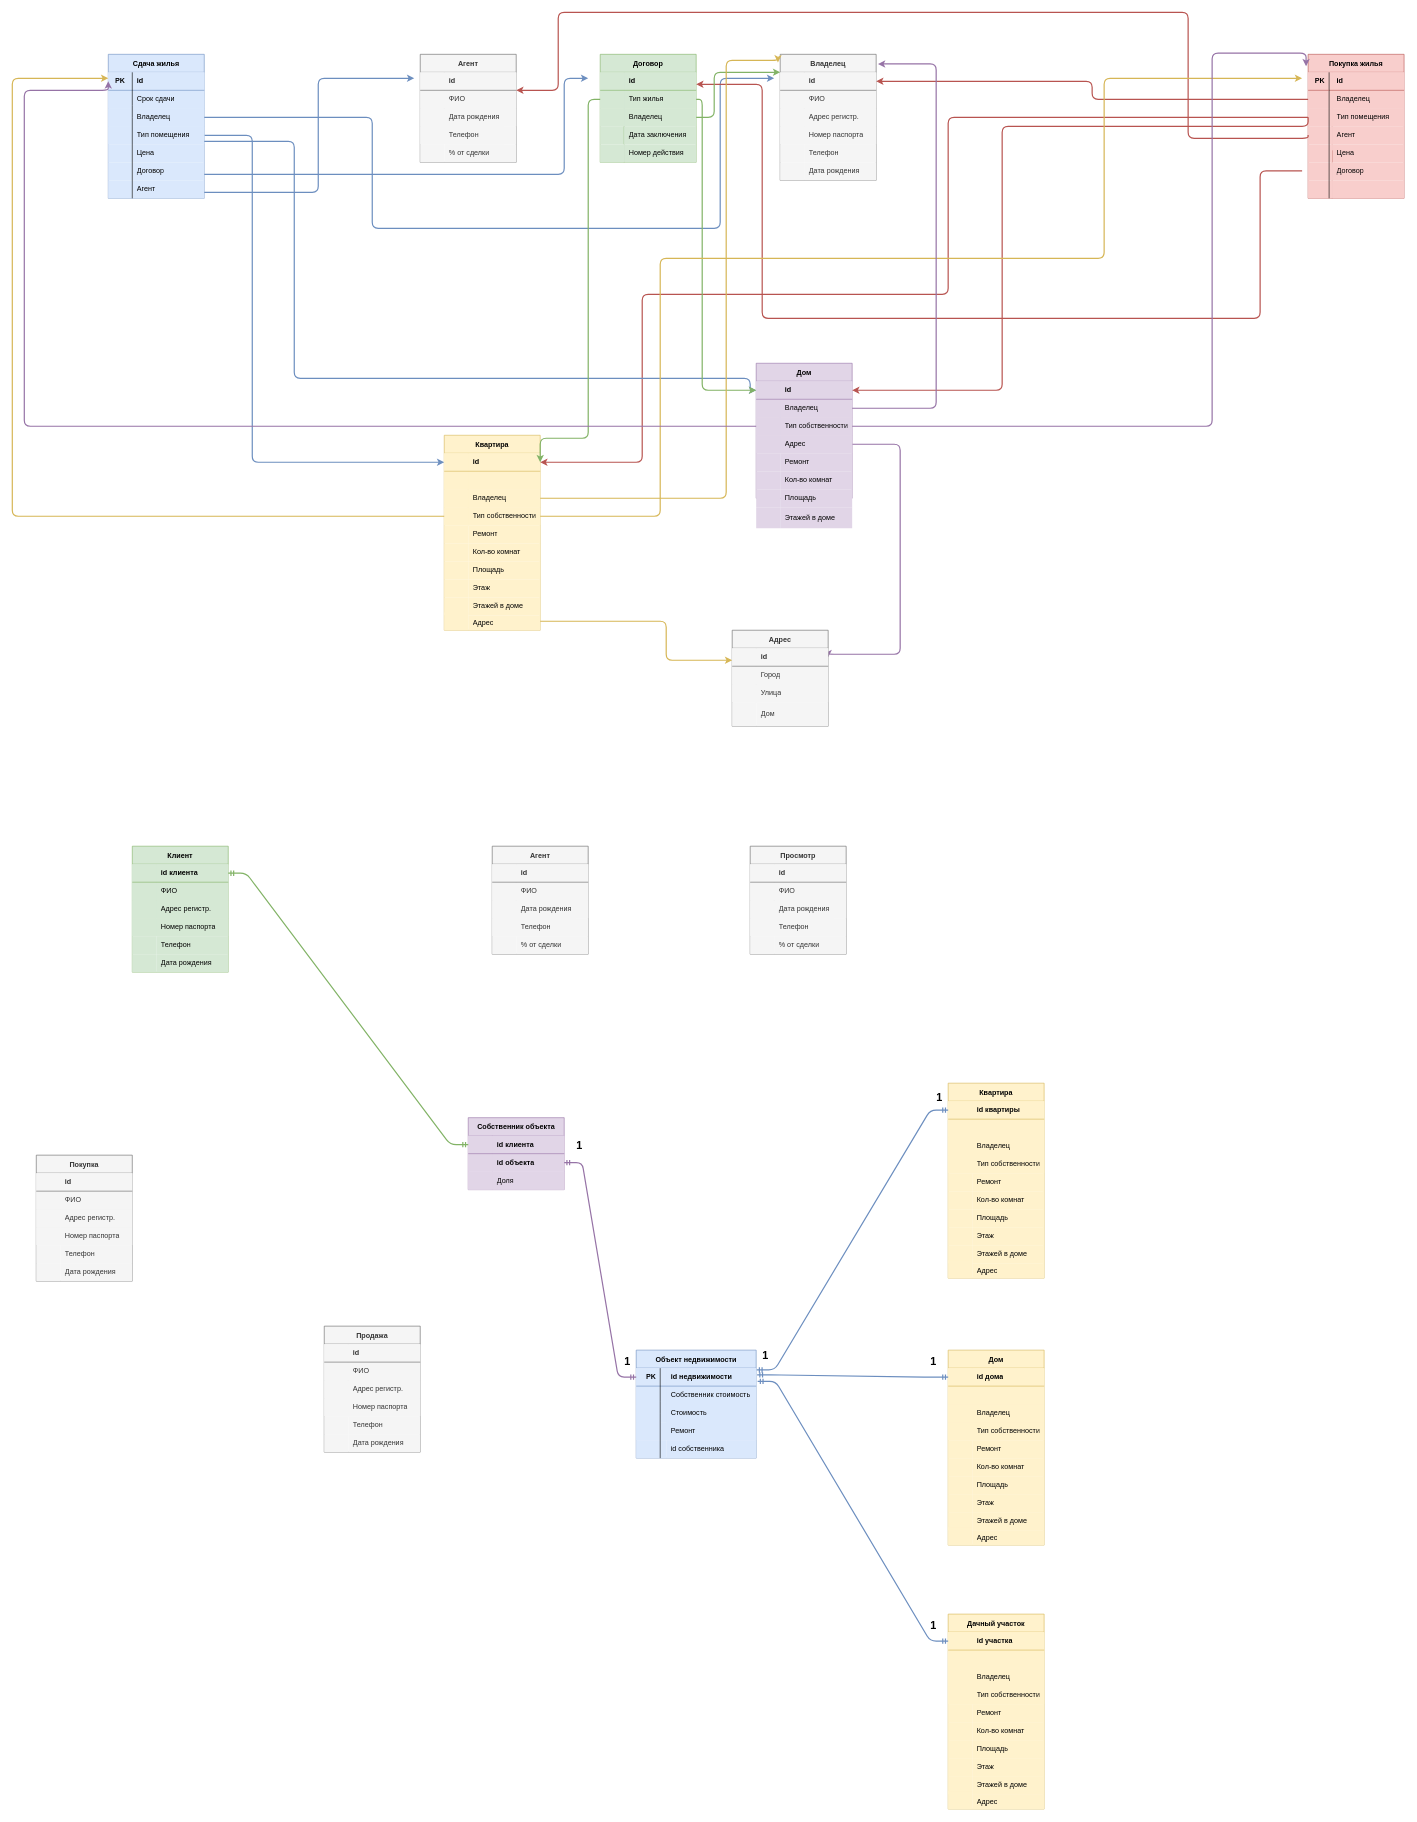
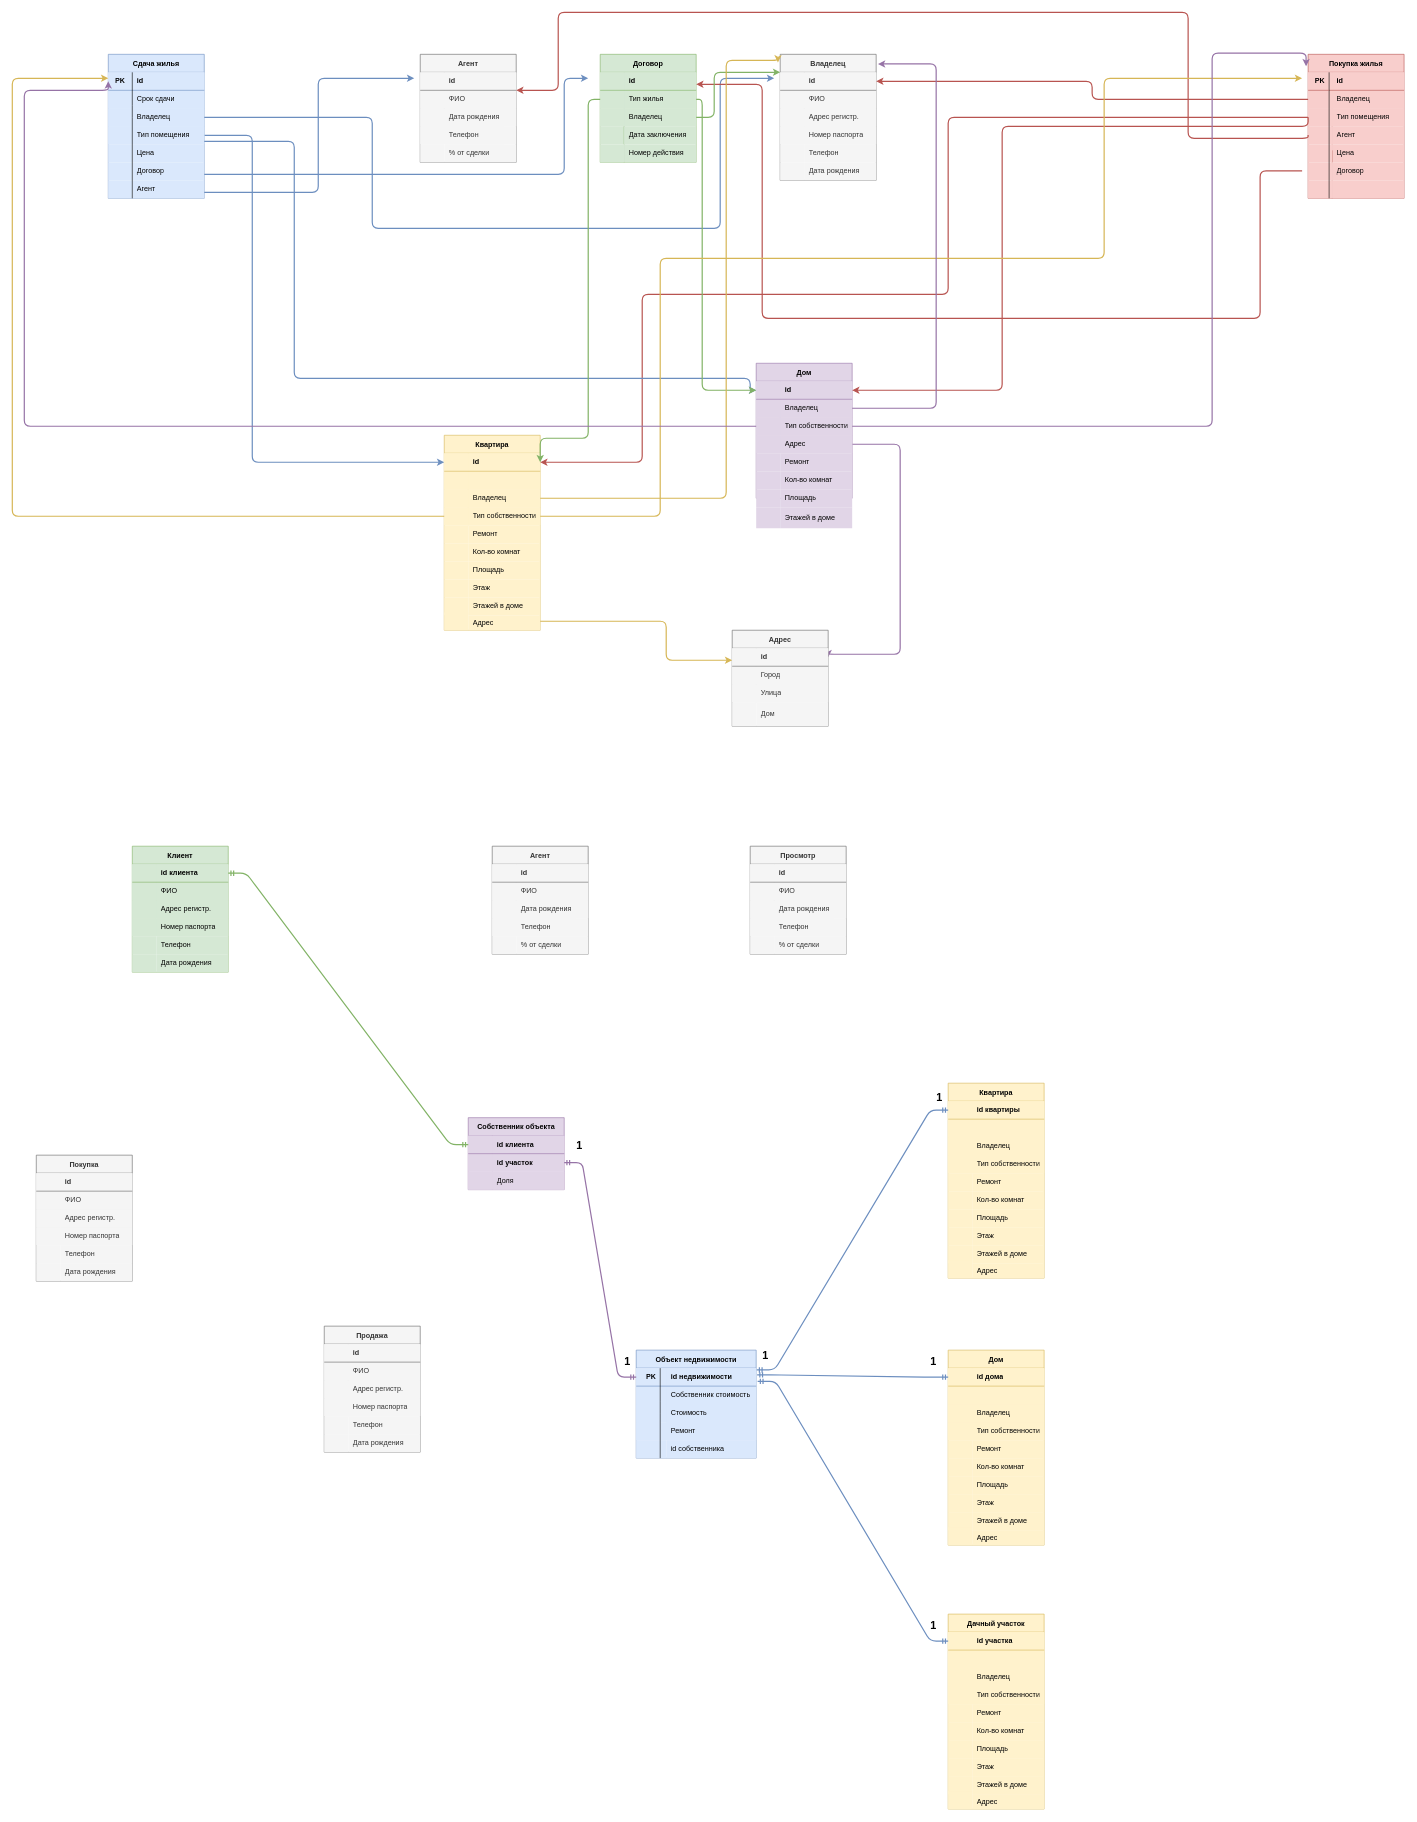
(515, 1163) -> (515, 1163)
